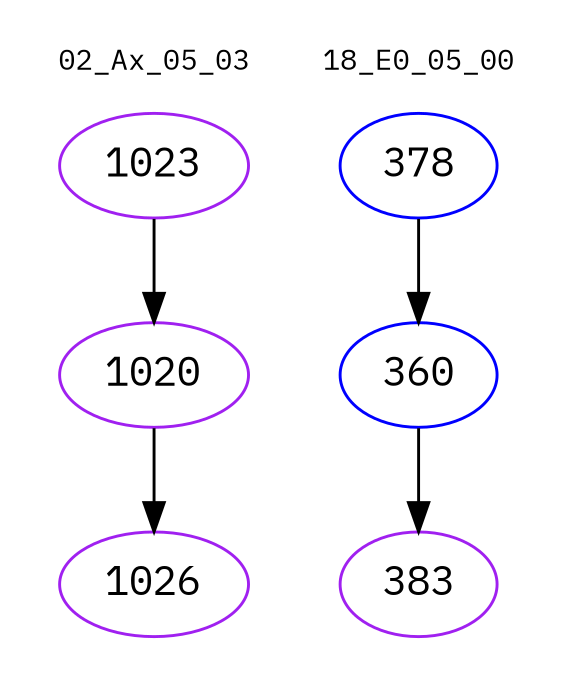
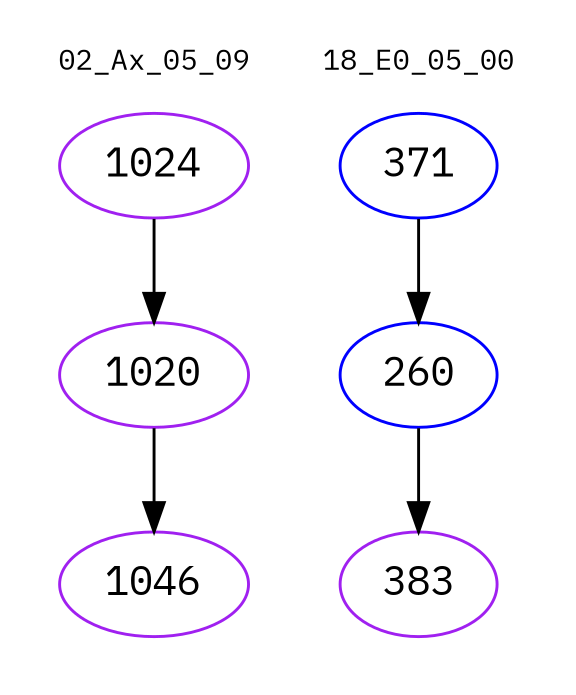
(156, 62) -> (156, 62)
(154, 166) -> (154, 166)
(419, 166) -> (419, 166)
(419, 375) -> (419, 375)
(154, 584) -> (154, 584)
